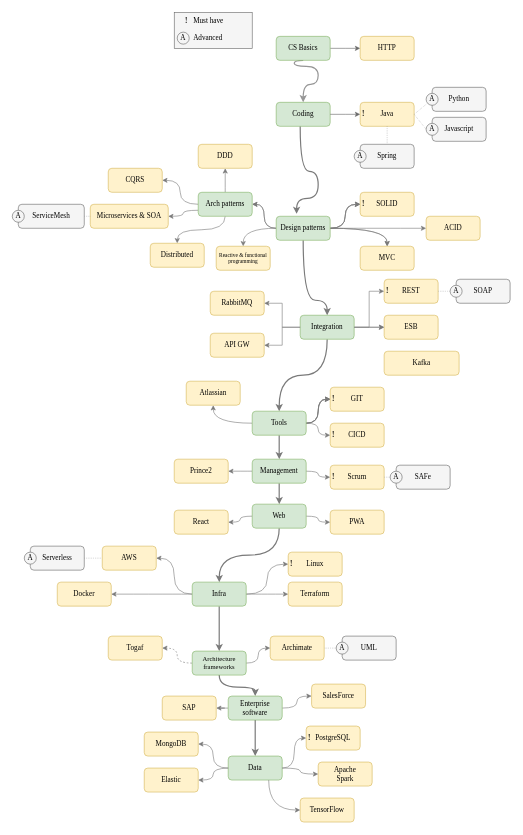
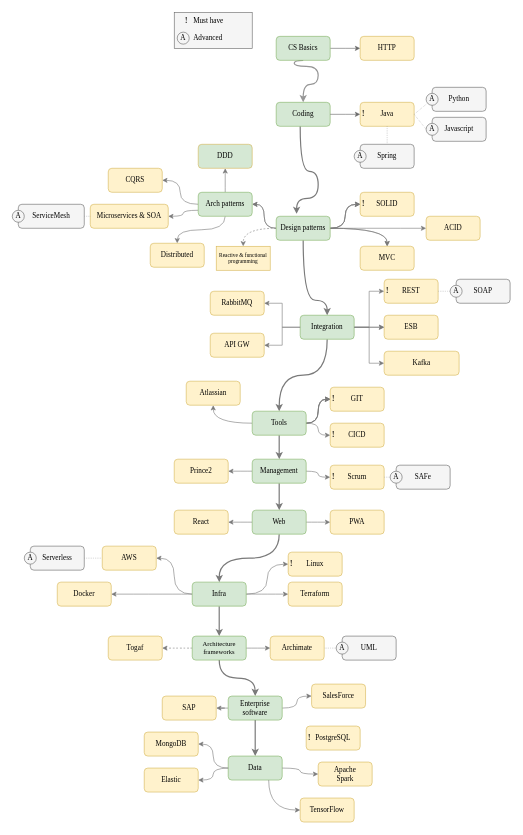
(225, 156) -> (225, 156)
(255, 231) -> (255, 231)
(243, 258) -> (243, 258)
none -> (378, 363)
(279, 516) -> (279, 522)
(219, 663) -> (219, 648)
(294, 750) -> none
